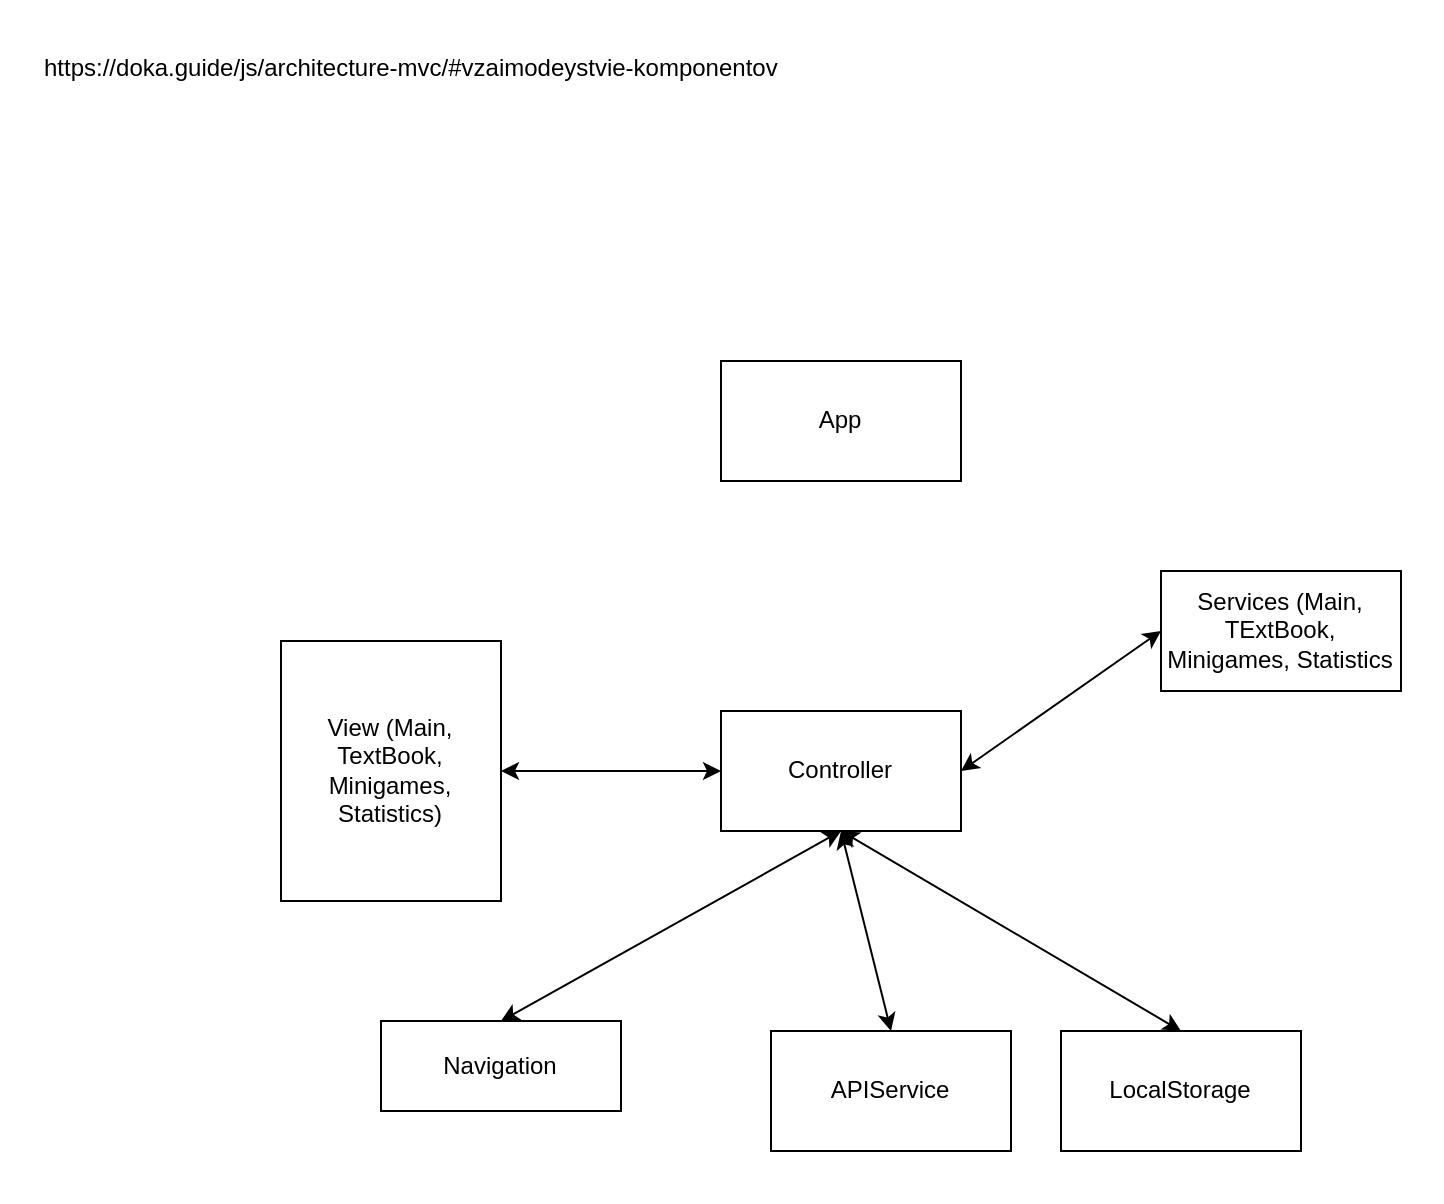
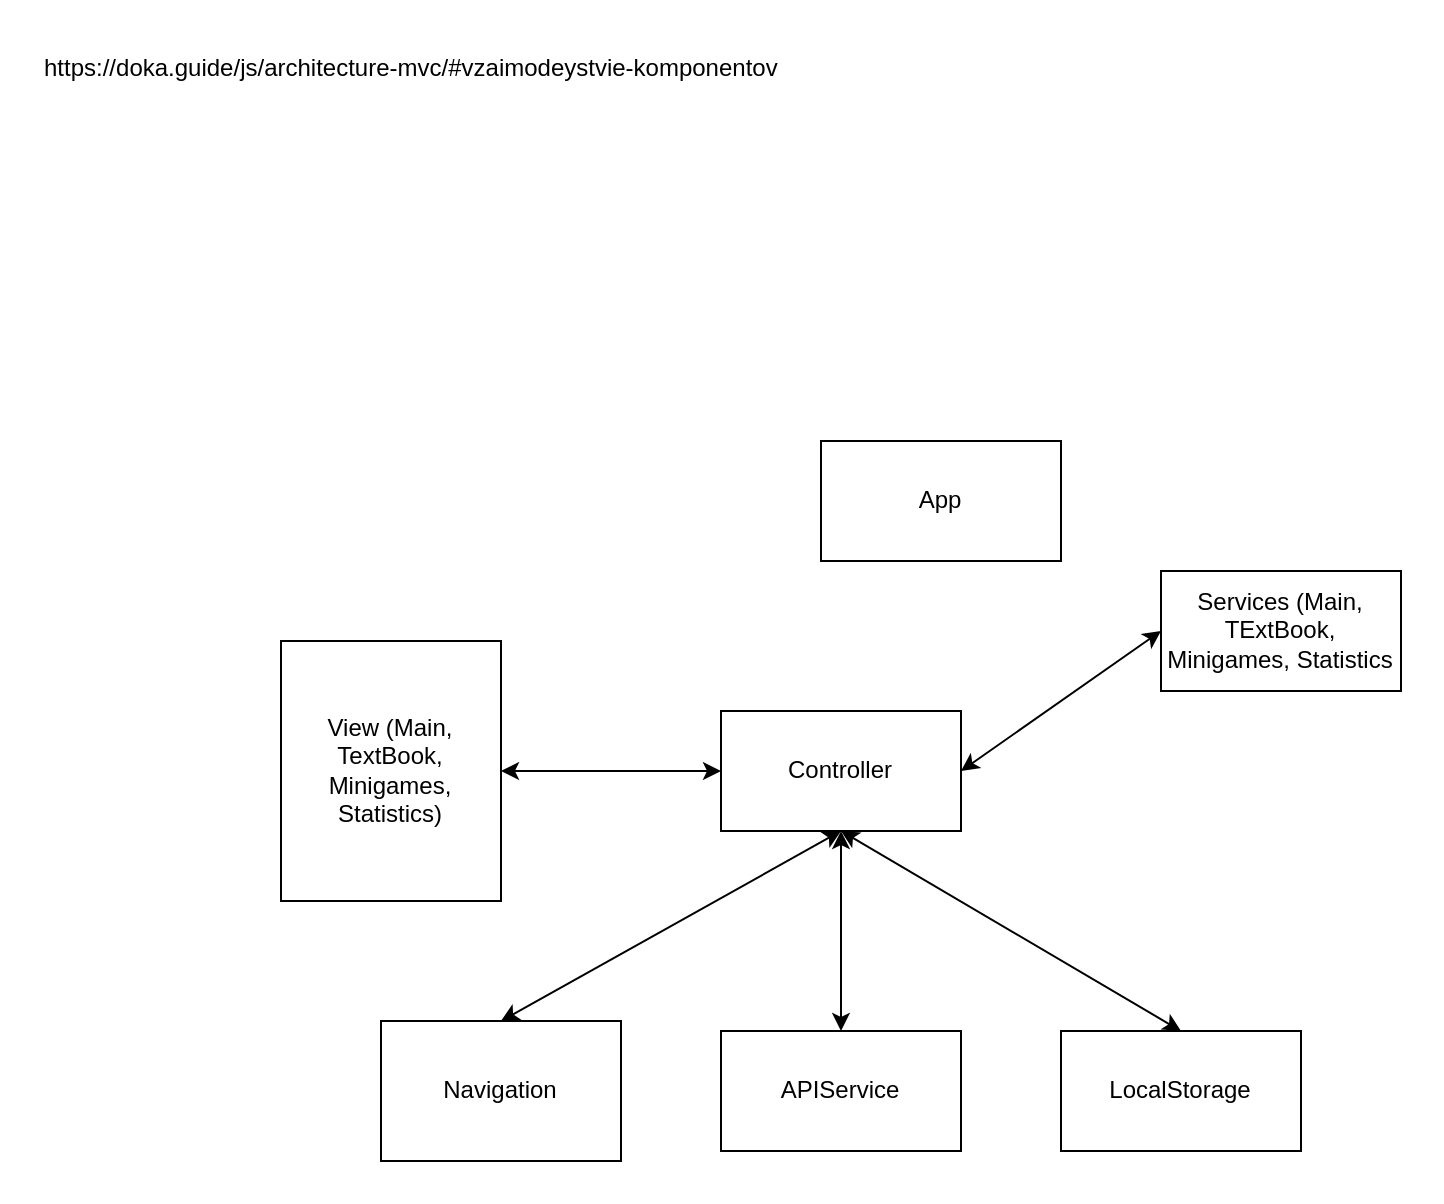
(841, 421) -> (941, 501)
(501, 1066) -> (501, 1091)
(891, 1091) -> (841, 1091)
